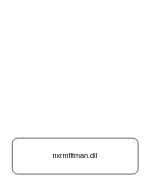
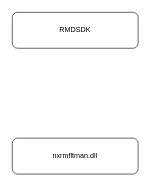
none -> (75, 30)
